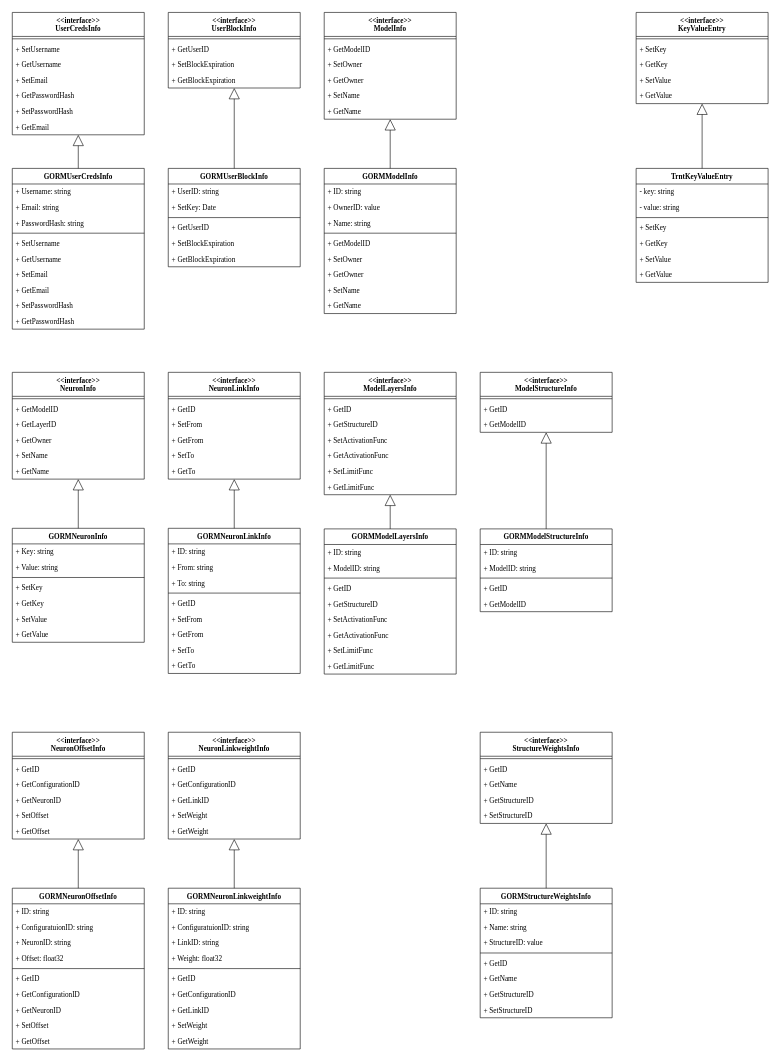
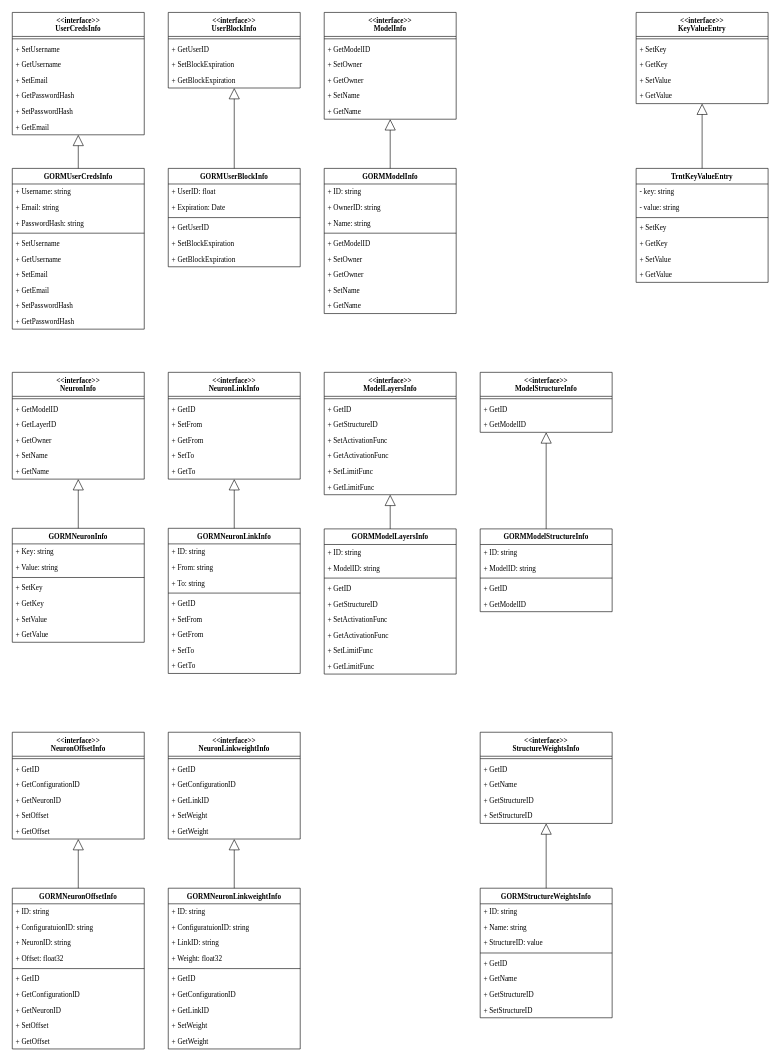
(200, 192) -> (198, 192)
(197, 208) -> (203, 208)
(356, 208) -> (358, 208)
